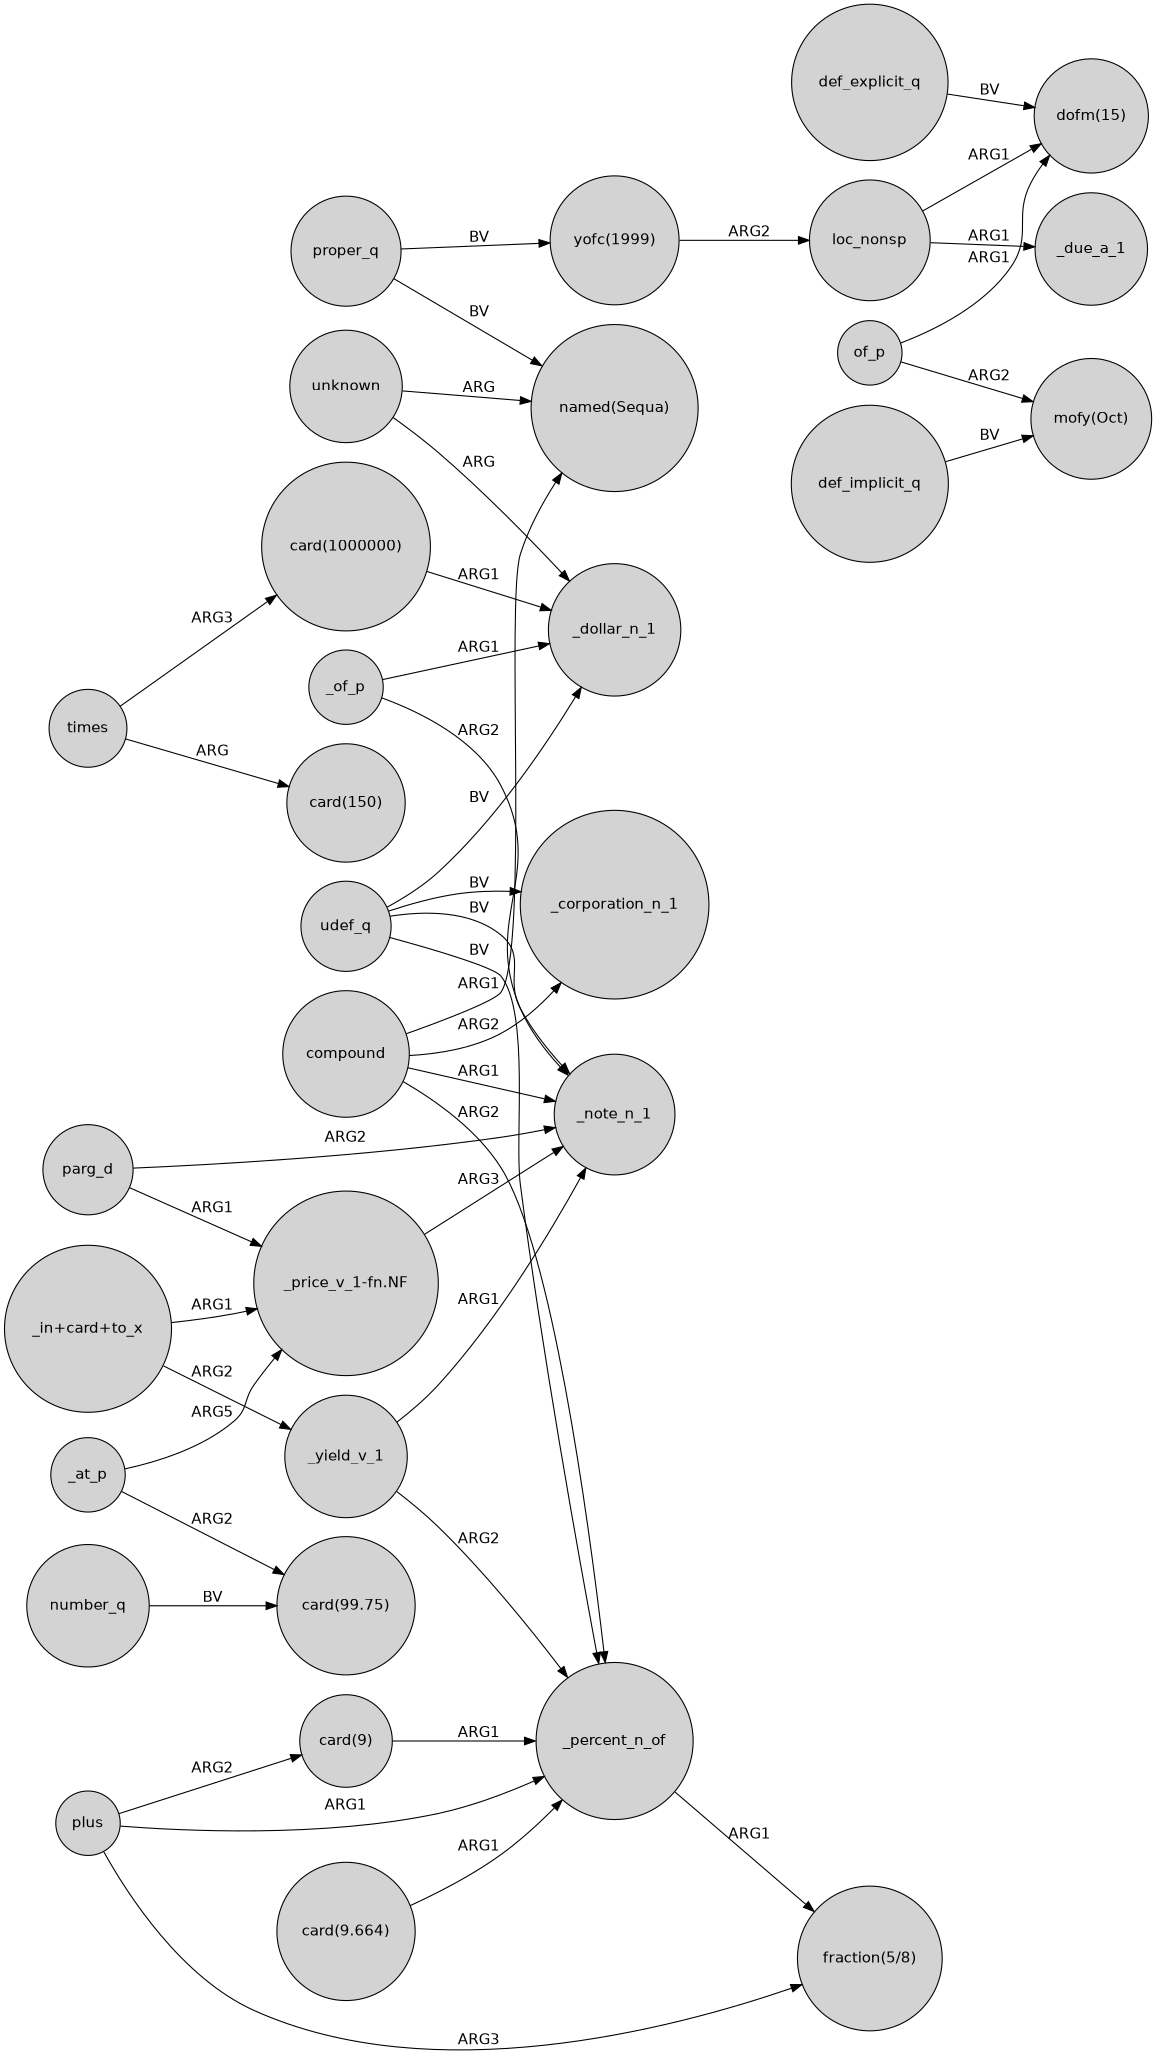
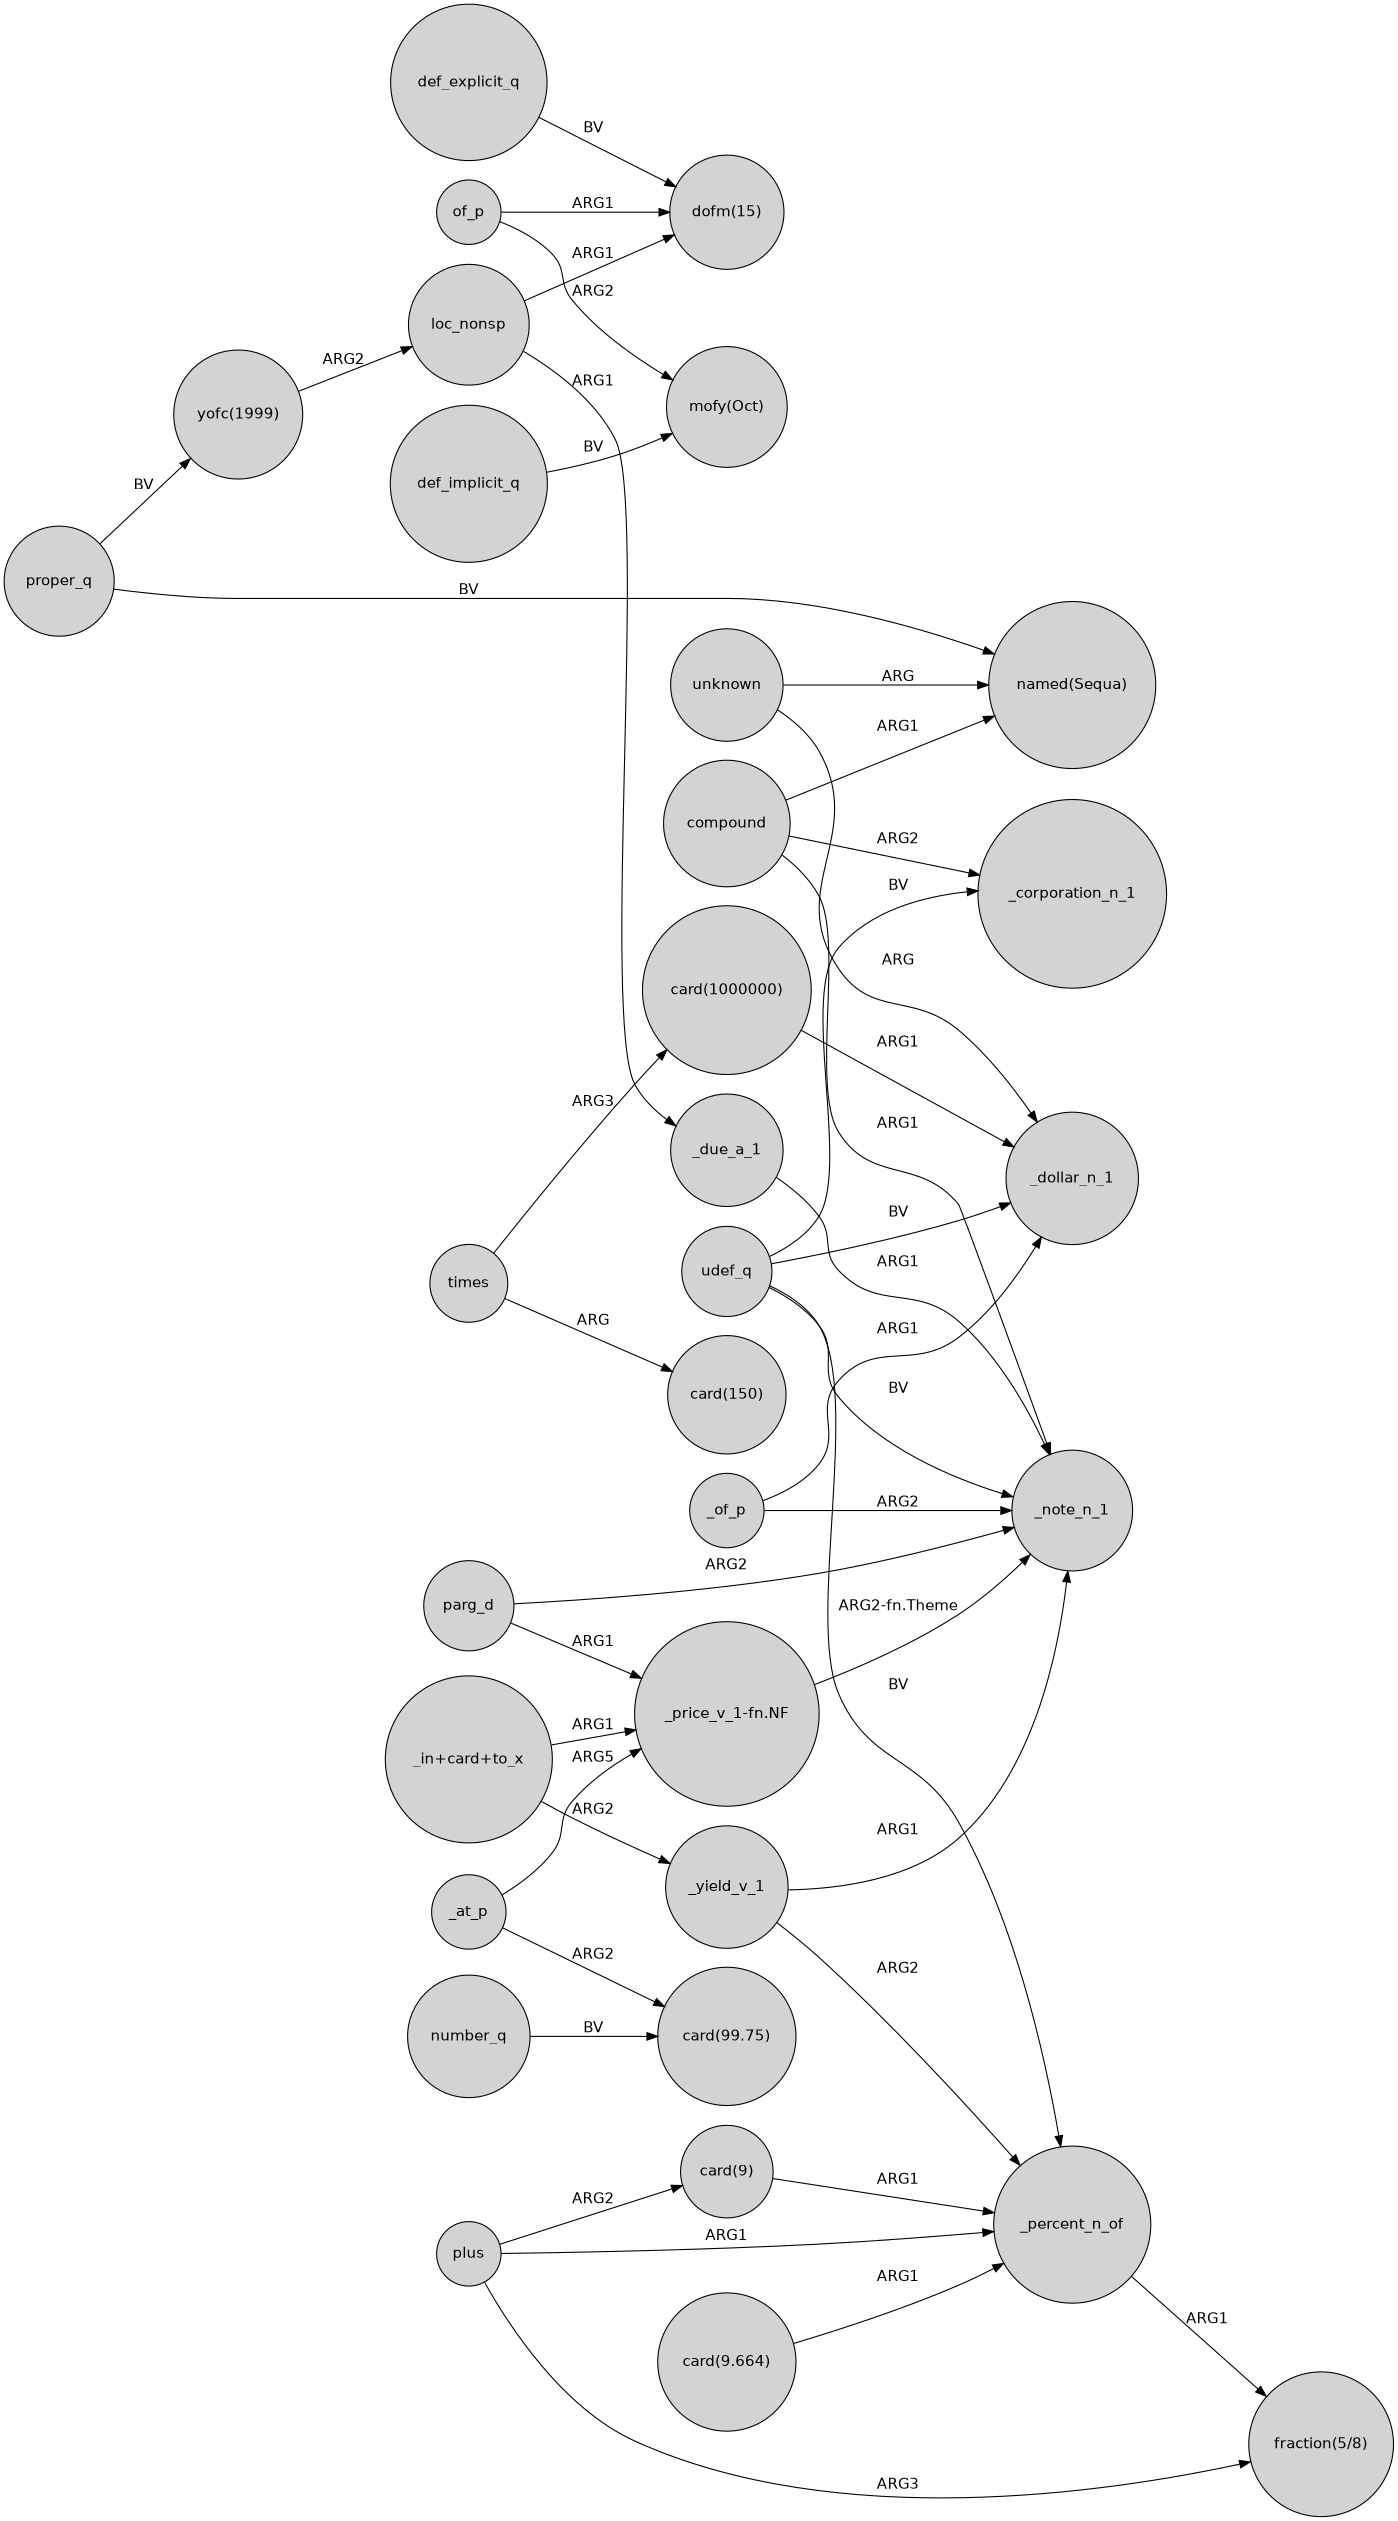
(479, 1180) -> (899, 1606)
none -> (915, 1300)
(556, 1341) -> none
